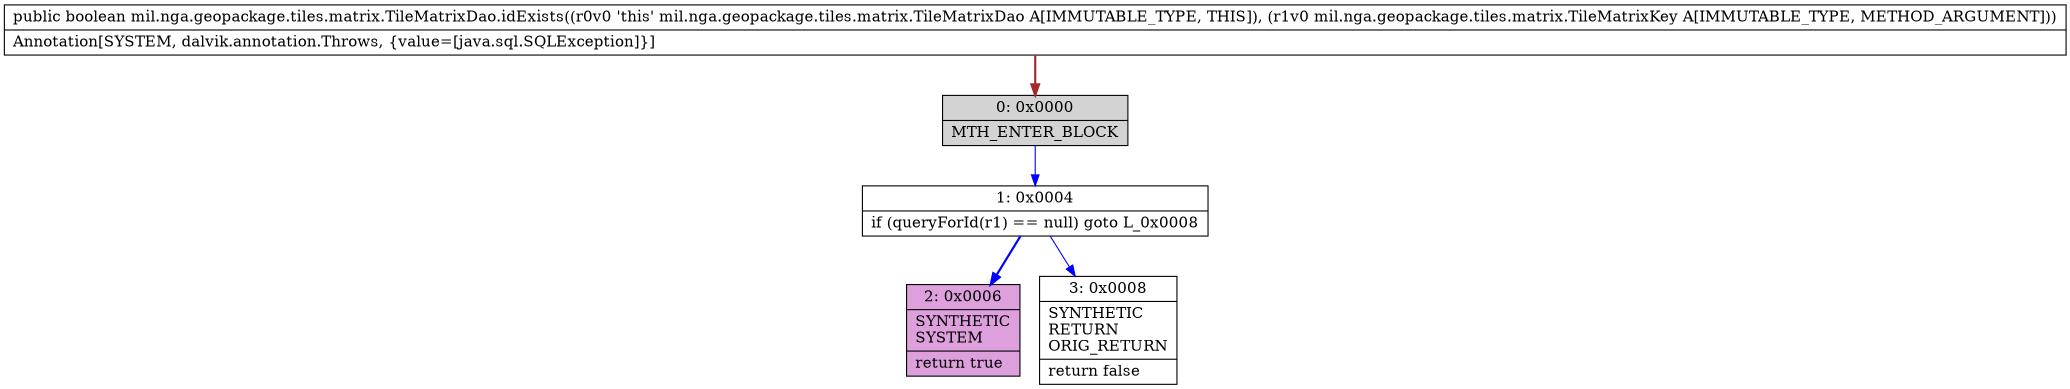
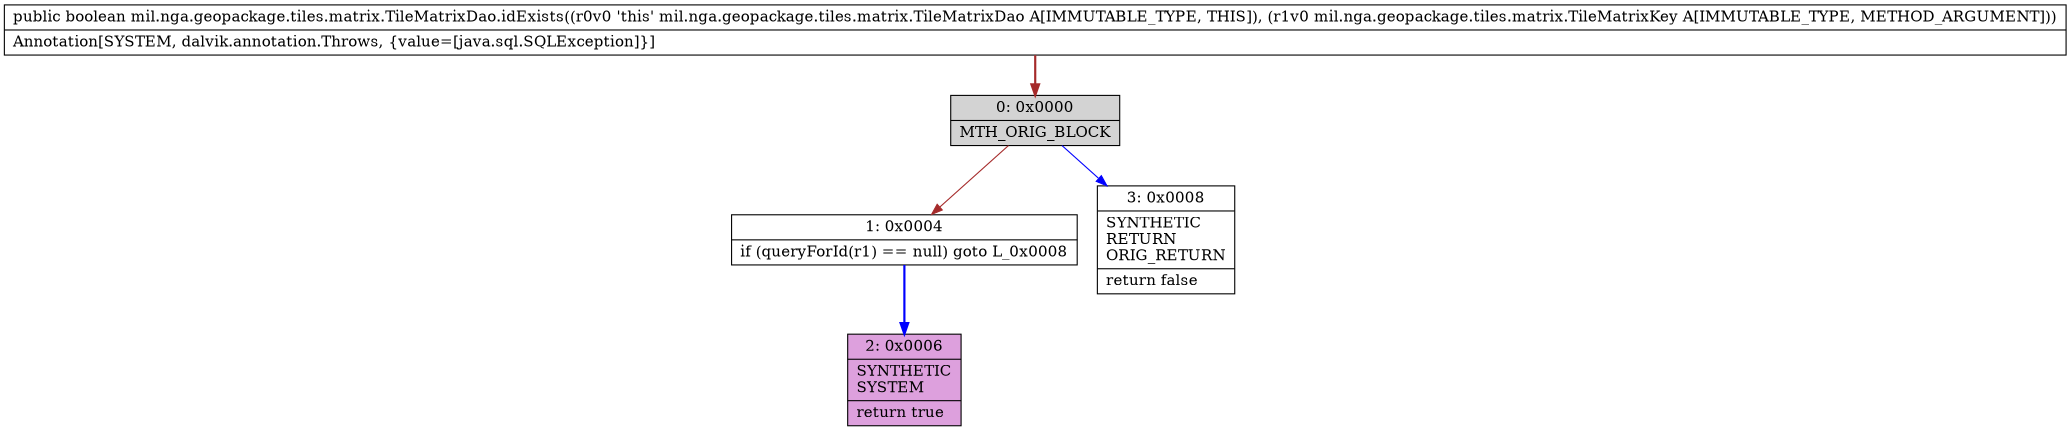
(1035, 132) -> (1035, 132)
(1035, 160) -> (974, 176)
(1060, 252) -> (1080, 162)
